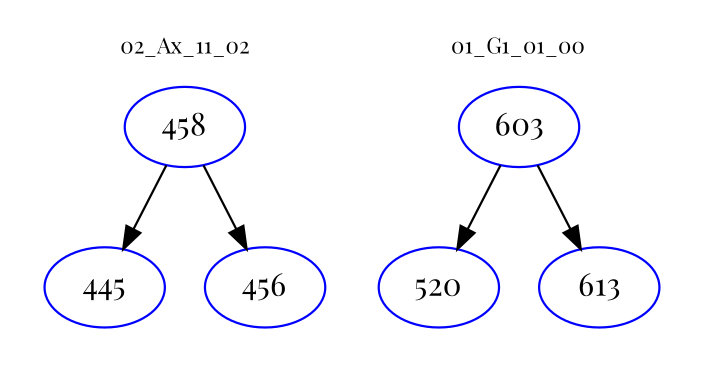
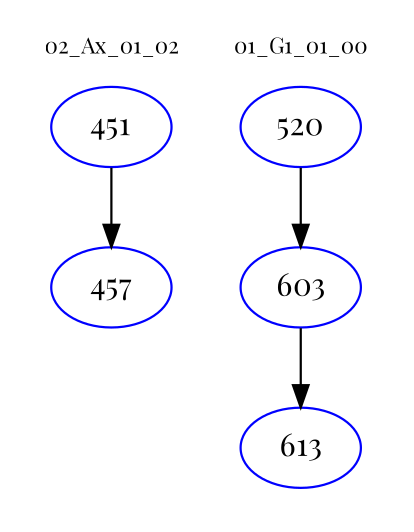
(185, 48) -> (113, 48)
(185, 127) -> (111, 127)
(484, 197) -> (301, 196)
(105, 287) -> none
(265, 287) -> (111, 287)
